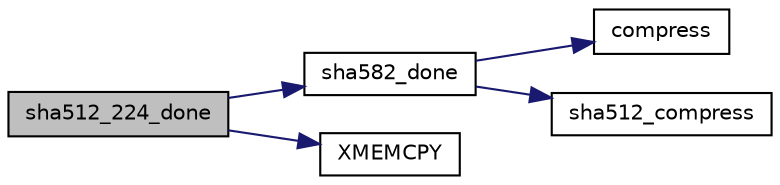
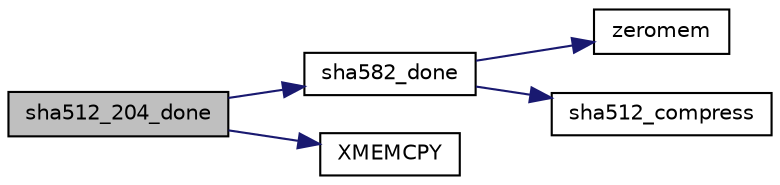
(662, 32) -> (662, 32)
(118, 114) -> (118, 114)
